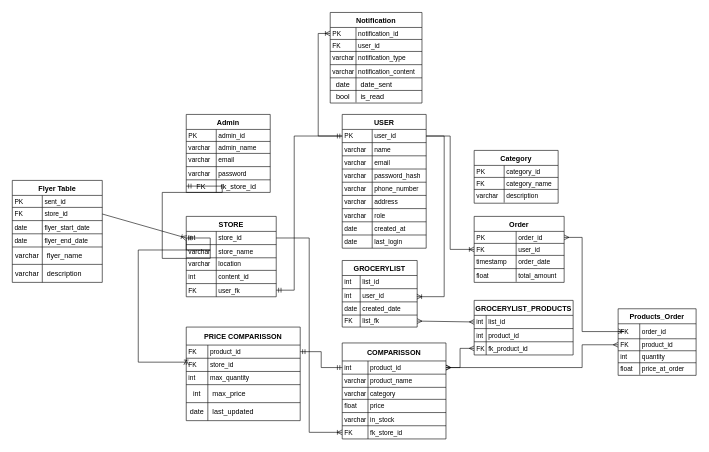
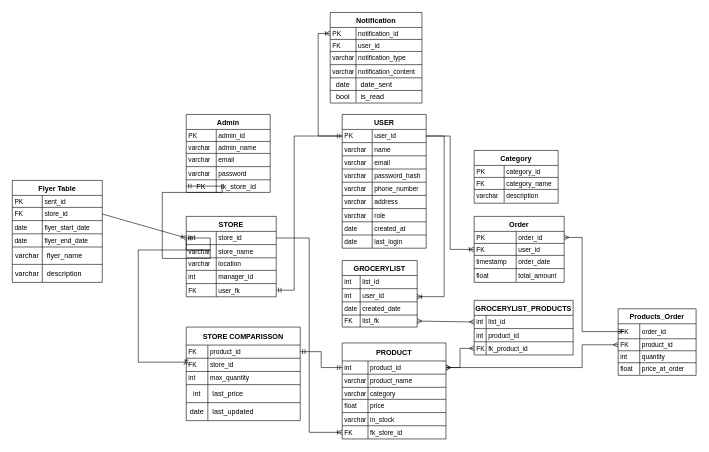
(236, 277) -> (236, 277)
(243, 336) -> (243, 336)
(394, 352) -> (394, 352)
(230, 394) -> (231, 394)
